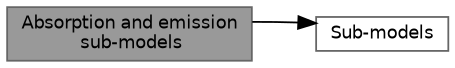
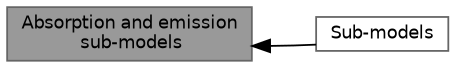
(275, 22) -> (293, 45)
